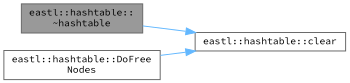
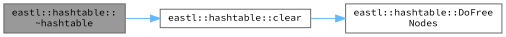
(173, 54) -> (323, 18)
